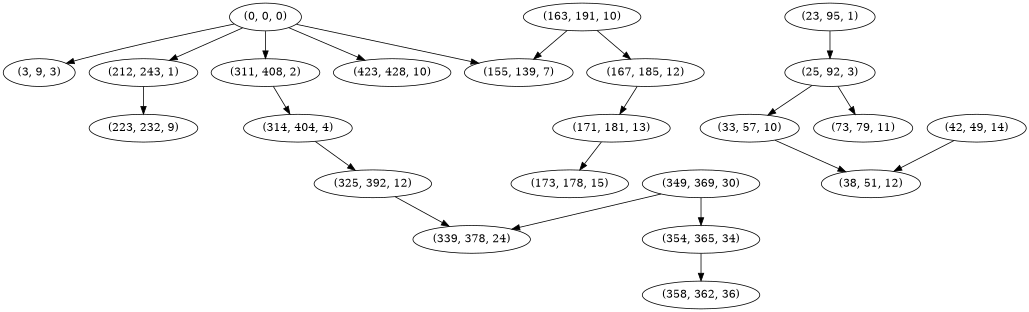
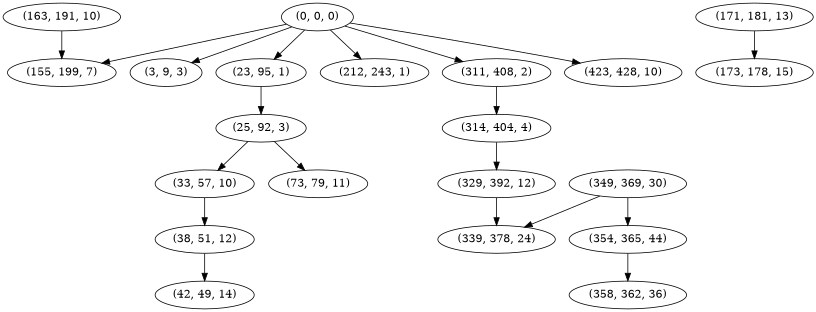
none -> (292, 42)
(519, 73) -> (62, 73)
(645, 73) -> none
(143, 128) -> none
(927, 154) -> (205, 263)
(373, 184) -> (497, 184)
(701, 239) -> (628, 239)
